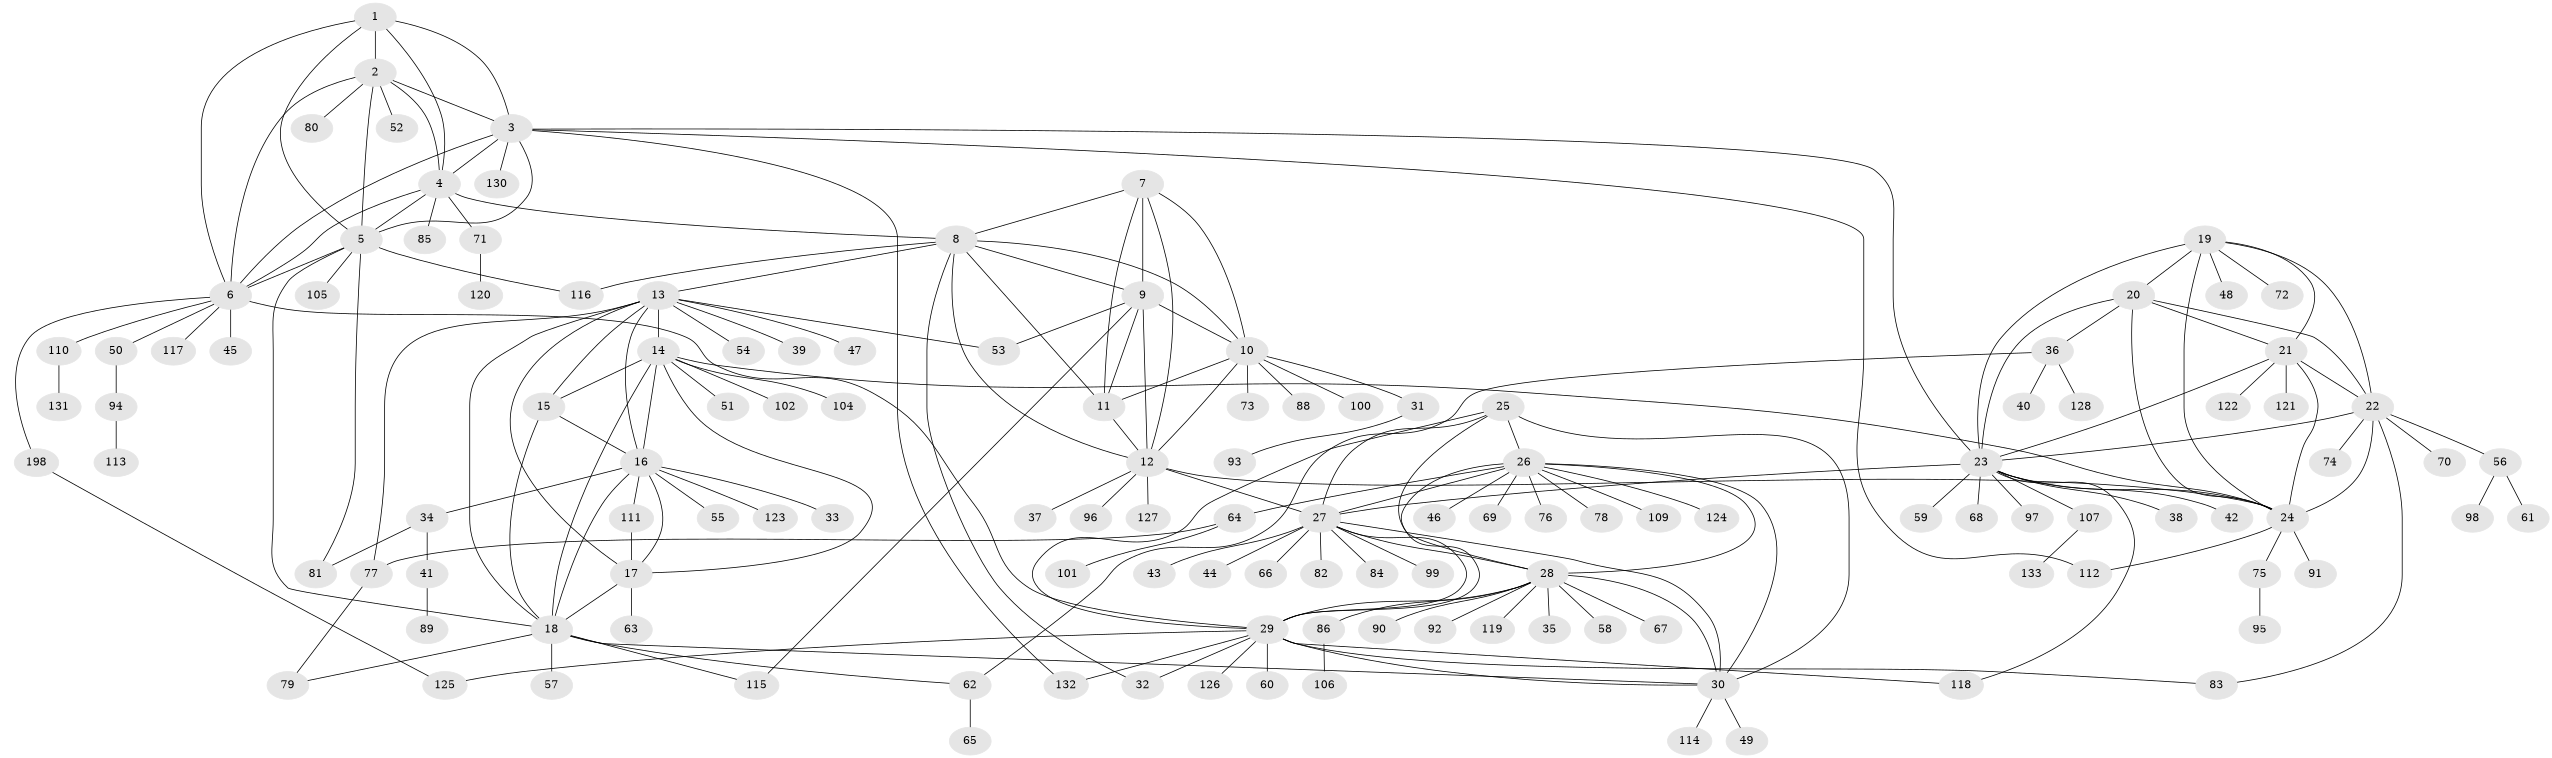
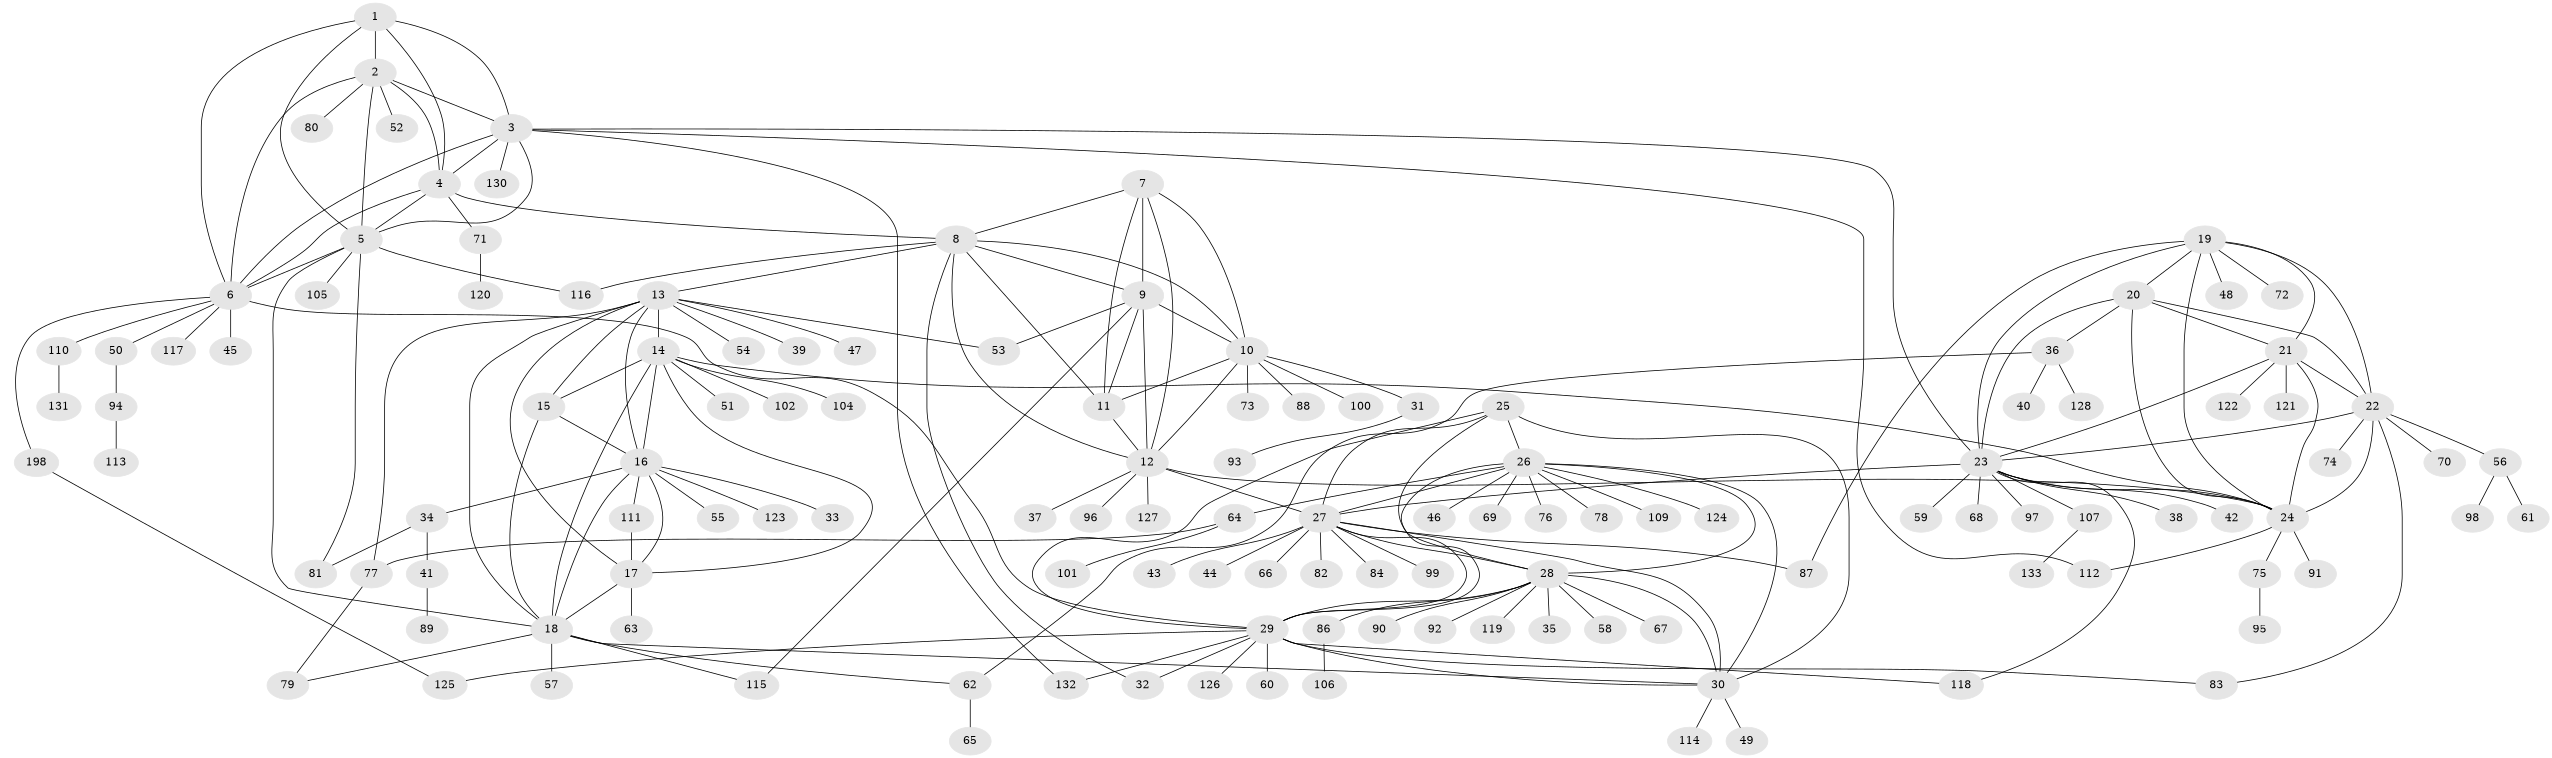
(425, 240) -> none
none -> (1807, 574)
